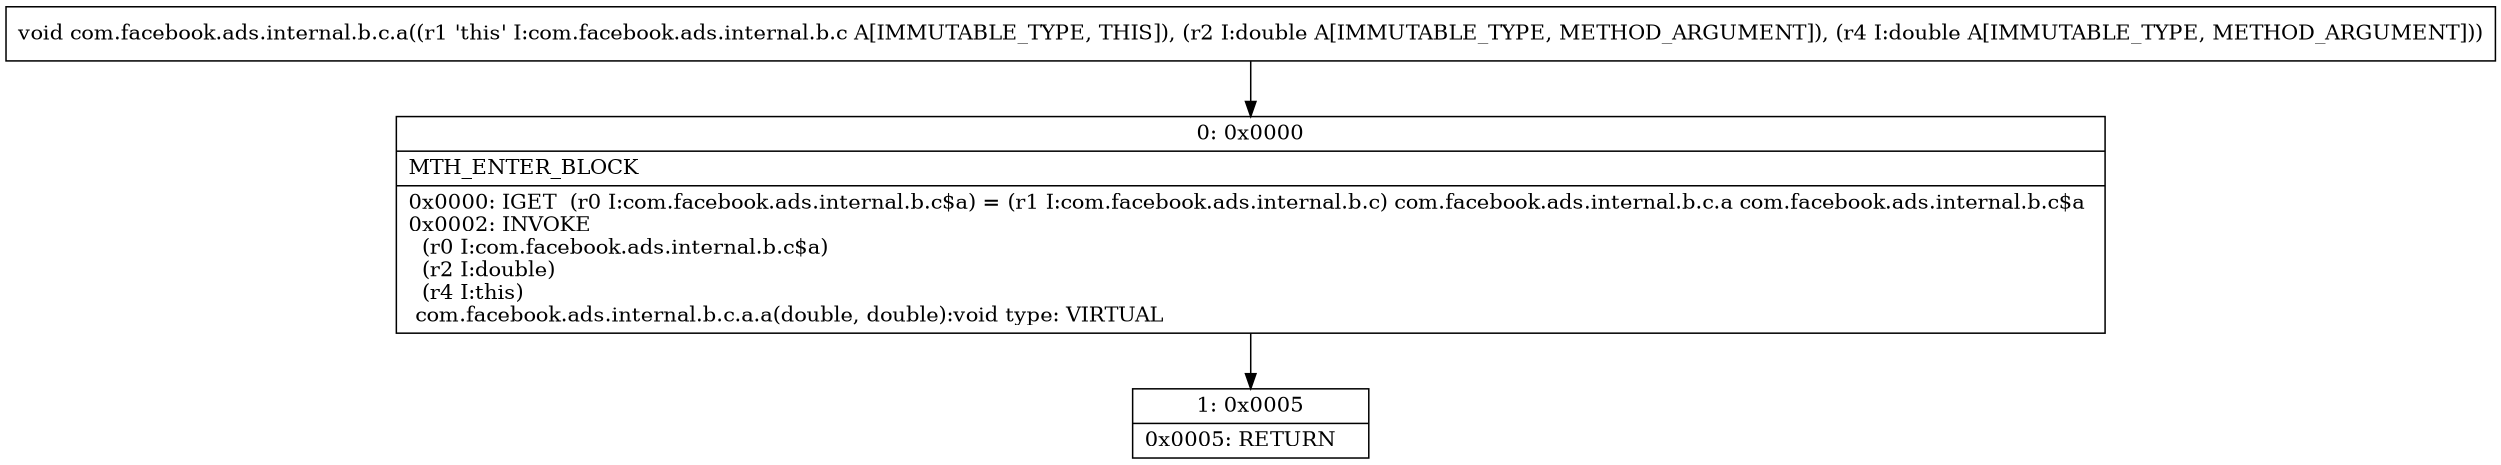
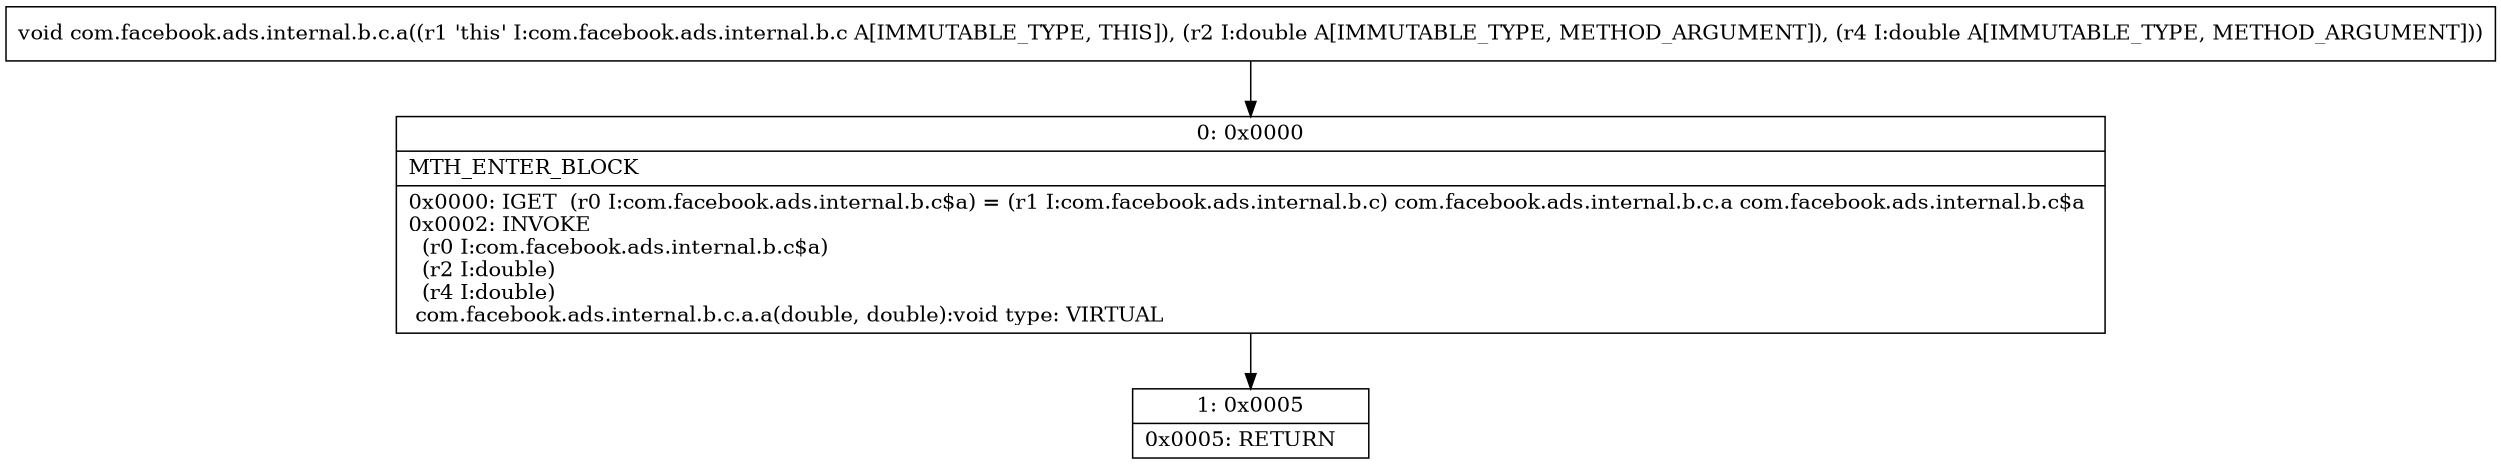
(466, 293) -> (482, 293)
